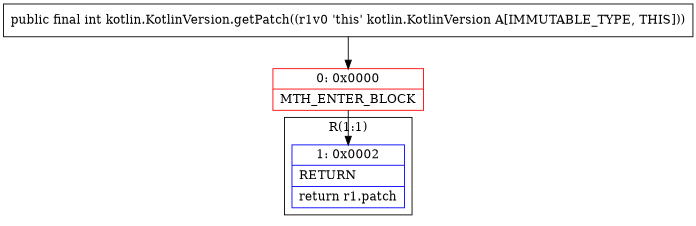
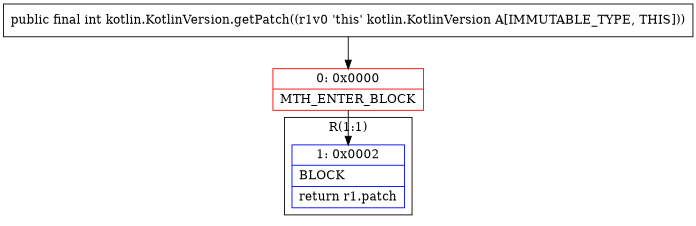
(328, 175) -> (322, 175)
